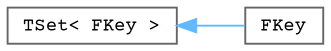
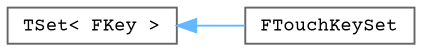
(284, 26) -> (330, 26)
